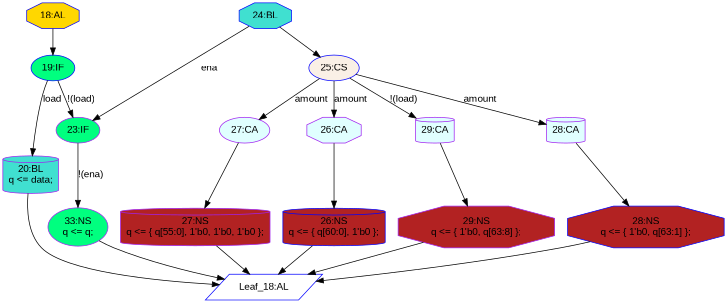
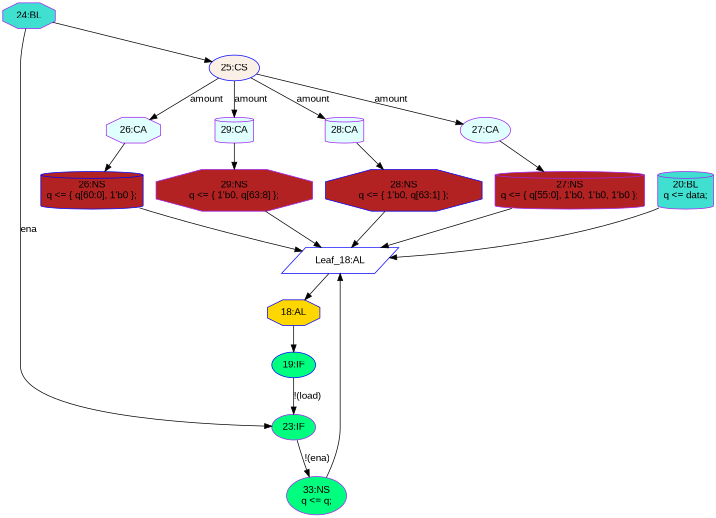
(265, 16) -> (29, 16)
(404, 99) -> (251, 99)
(38, 114) -> none
none -> (319, 284)
